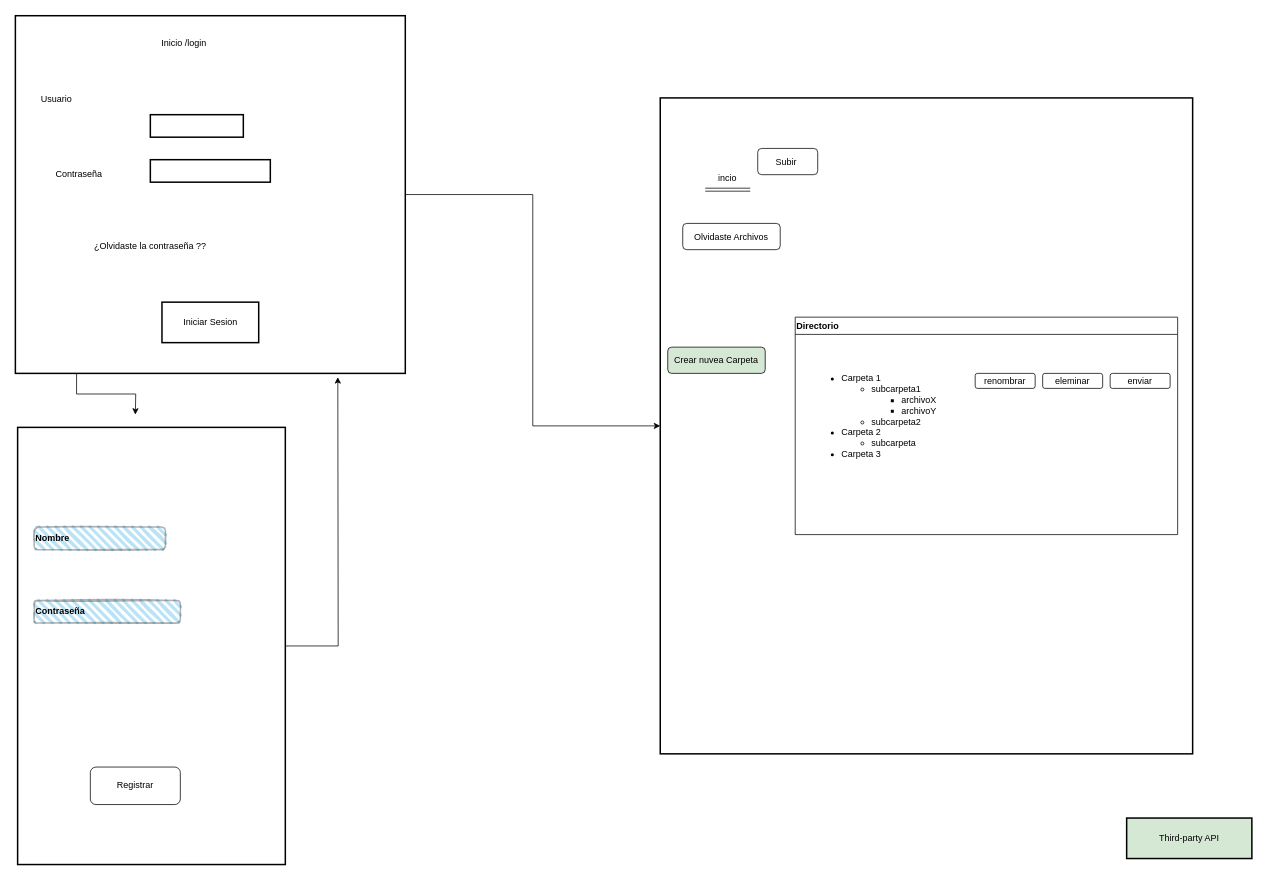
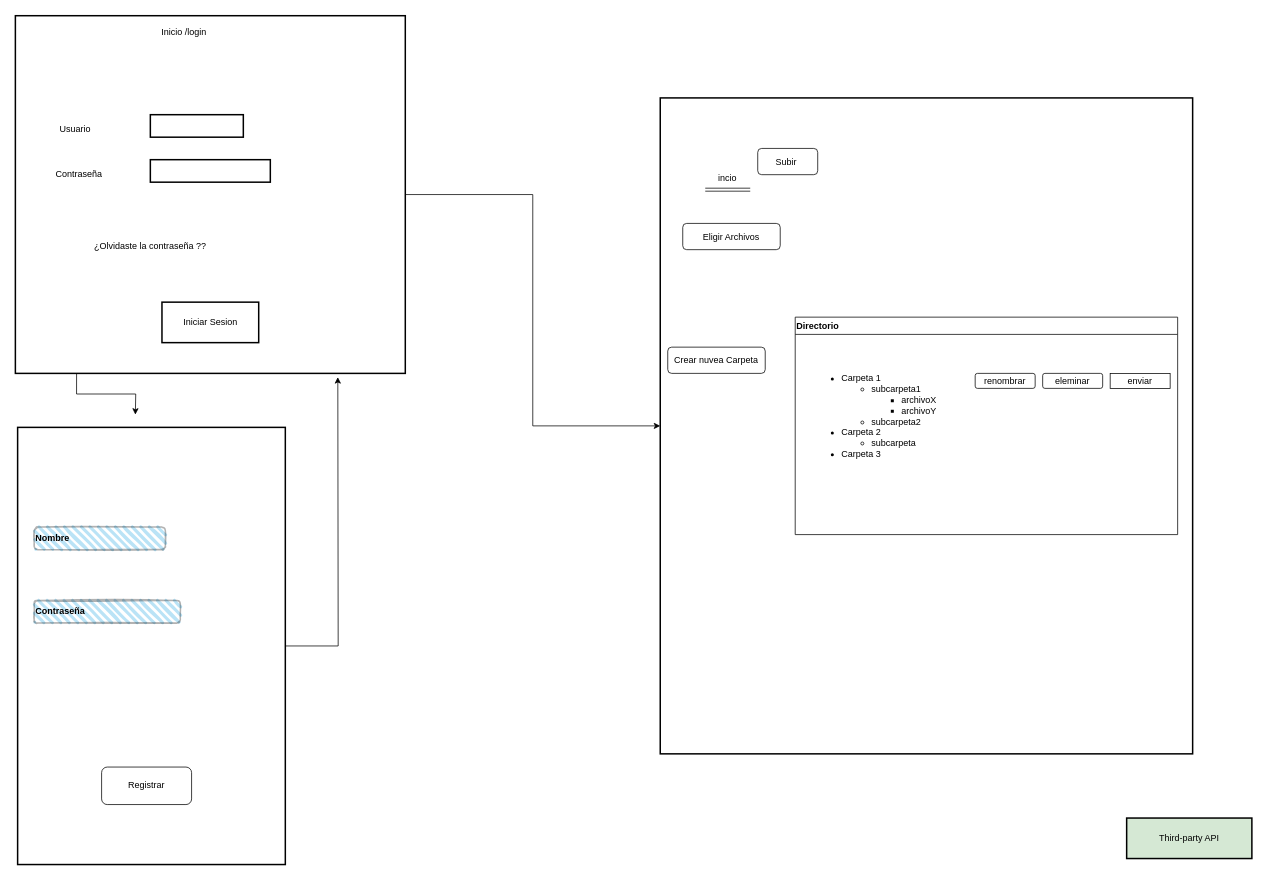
(184, 43) -> (184, 32)
(57, 99) -> (75, 129)
(732, 237) -> (732, 237)
(717, 360) -> (717, 360)
(1140, 381) -> (1140, 381)
(135, 786) -> (147, 786)
